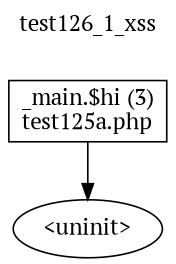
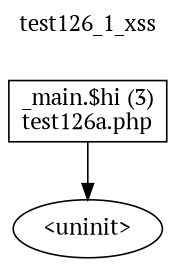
(88, 111) -> (88, 111)
